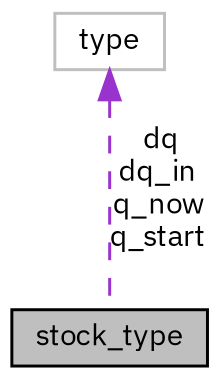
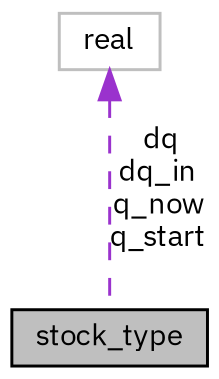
(110, 41) -> (110, 41)
